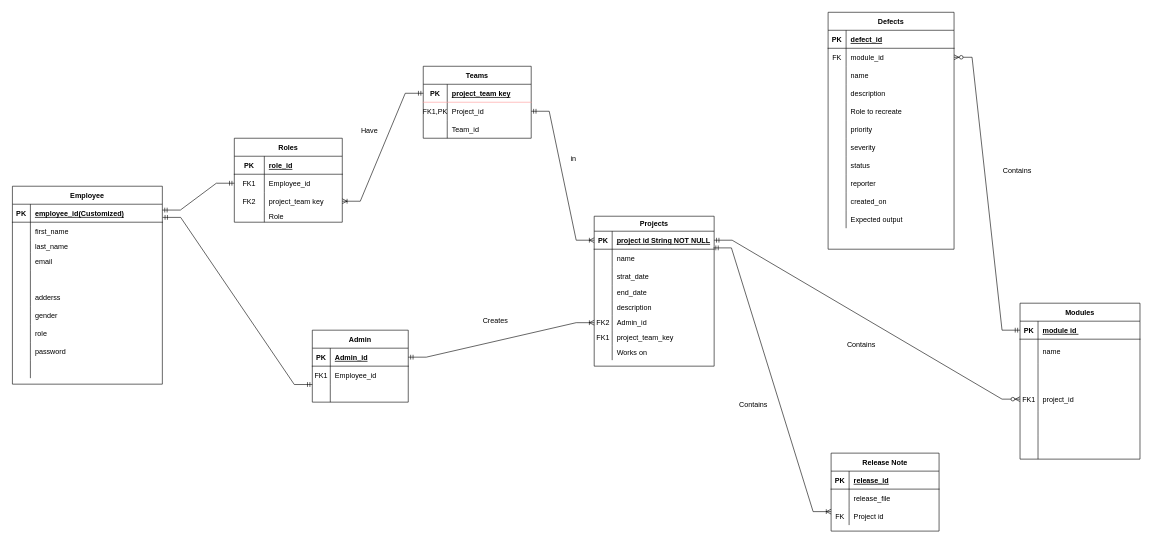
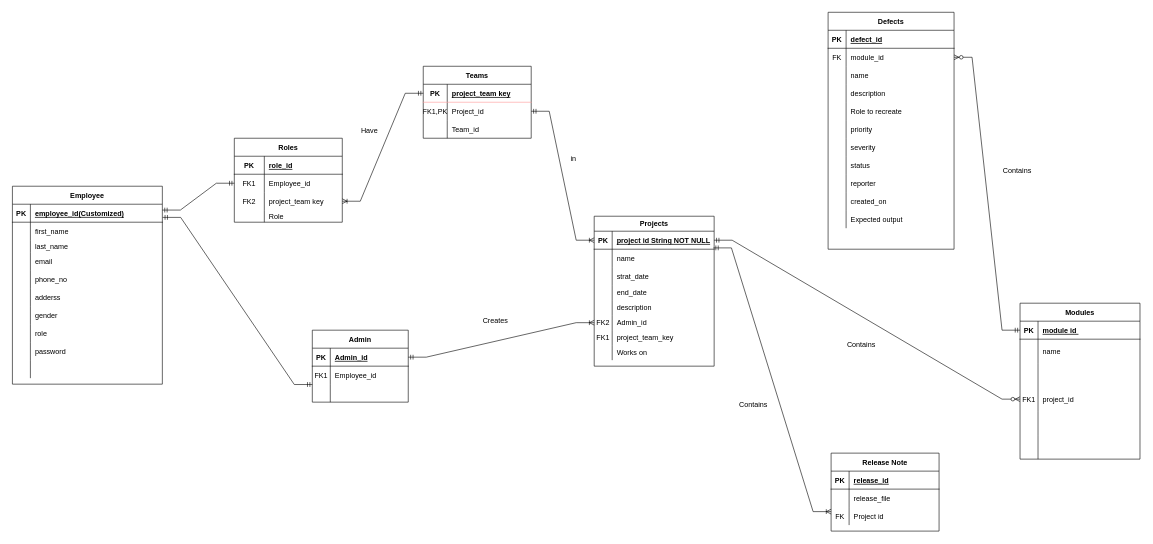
none -> (96, 279)
